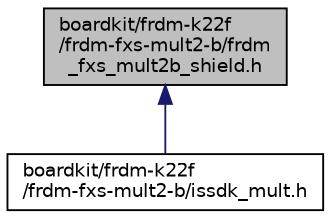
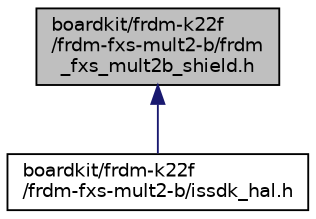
(165, 182) -> (158, 182)
